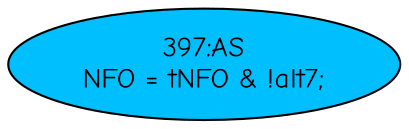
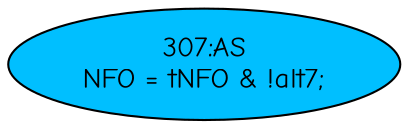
(204, 64) -> (204, 64)
